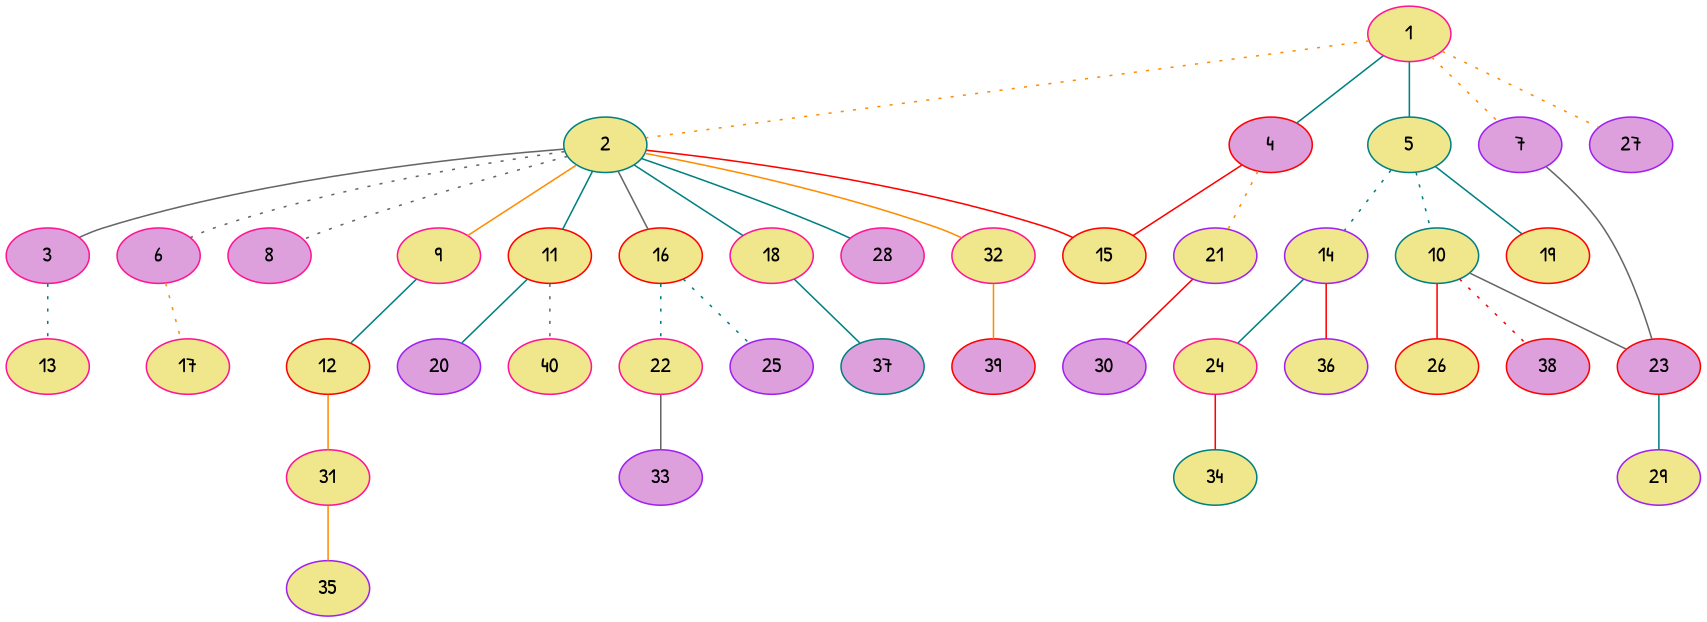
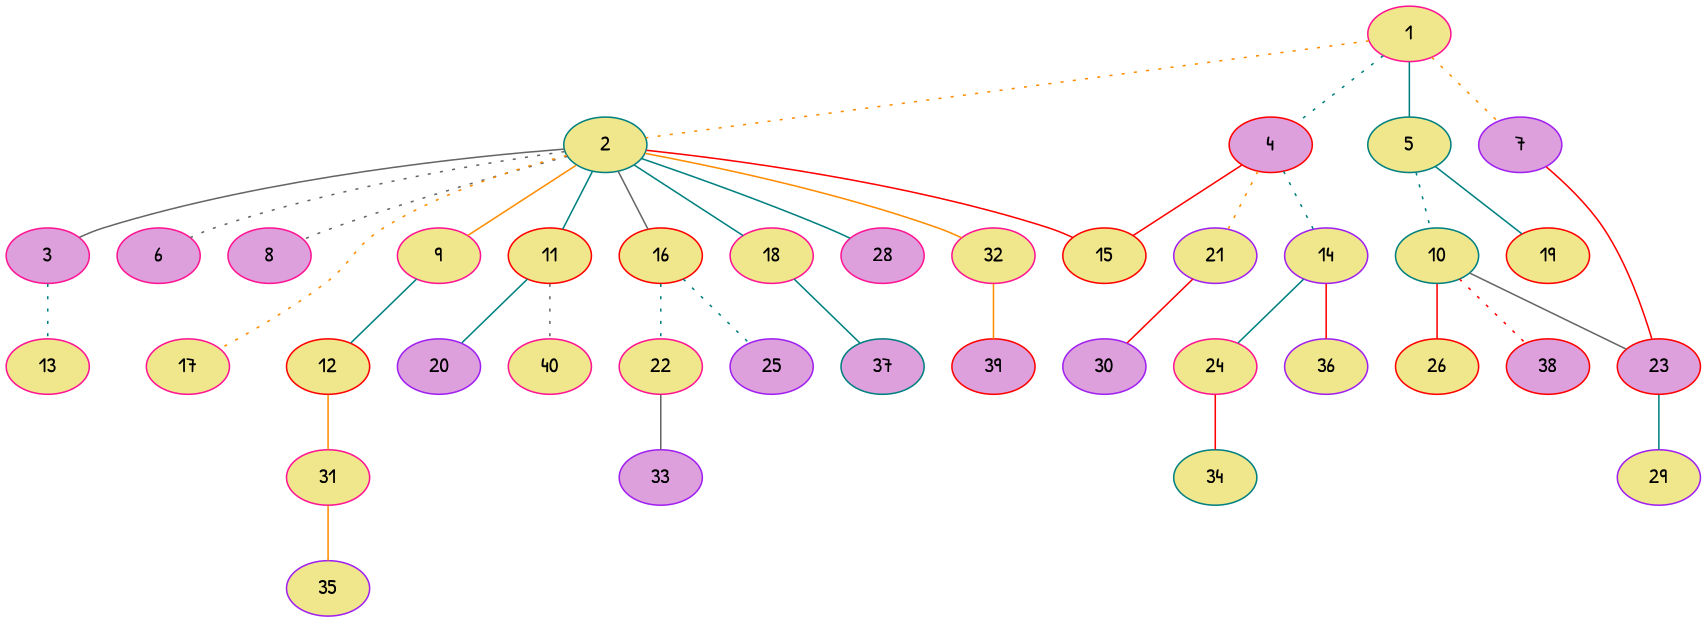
(1340, 89) -> (1340, 89)
(1631, 145) -> none
(1368, 200) -> (1298, 200)
(1613, 244) -> (1613, 244)
(173, 311) -> (381, 230)
